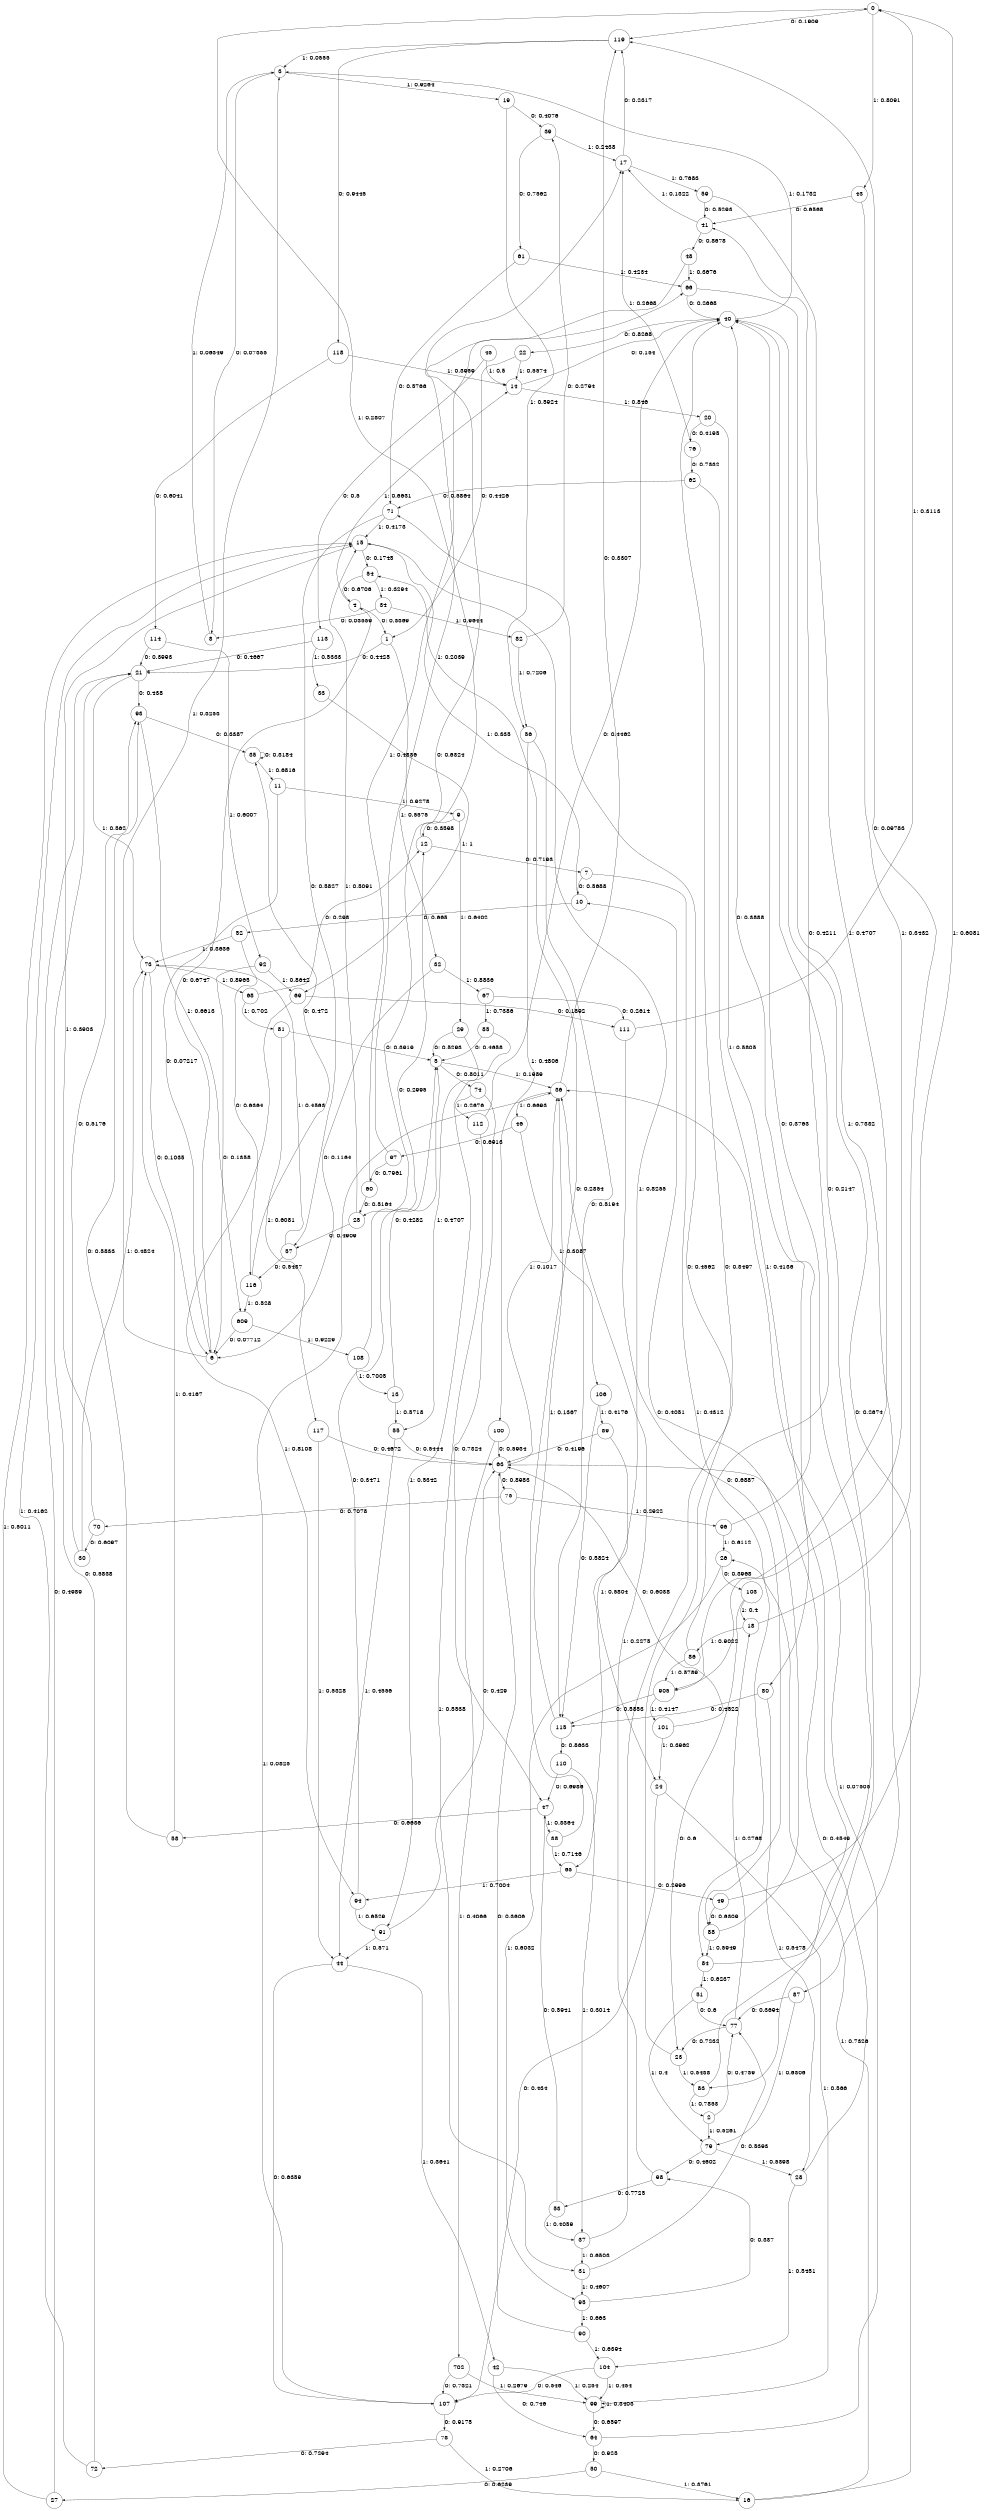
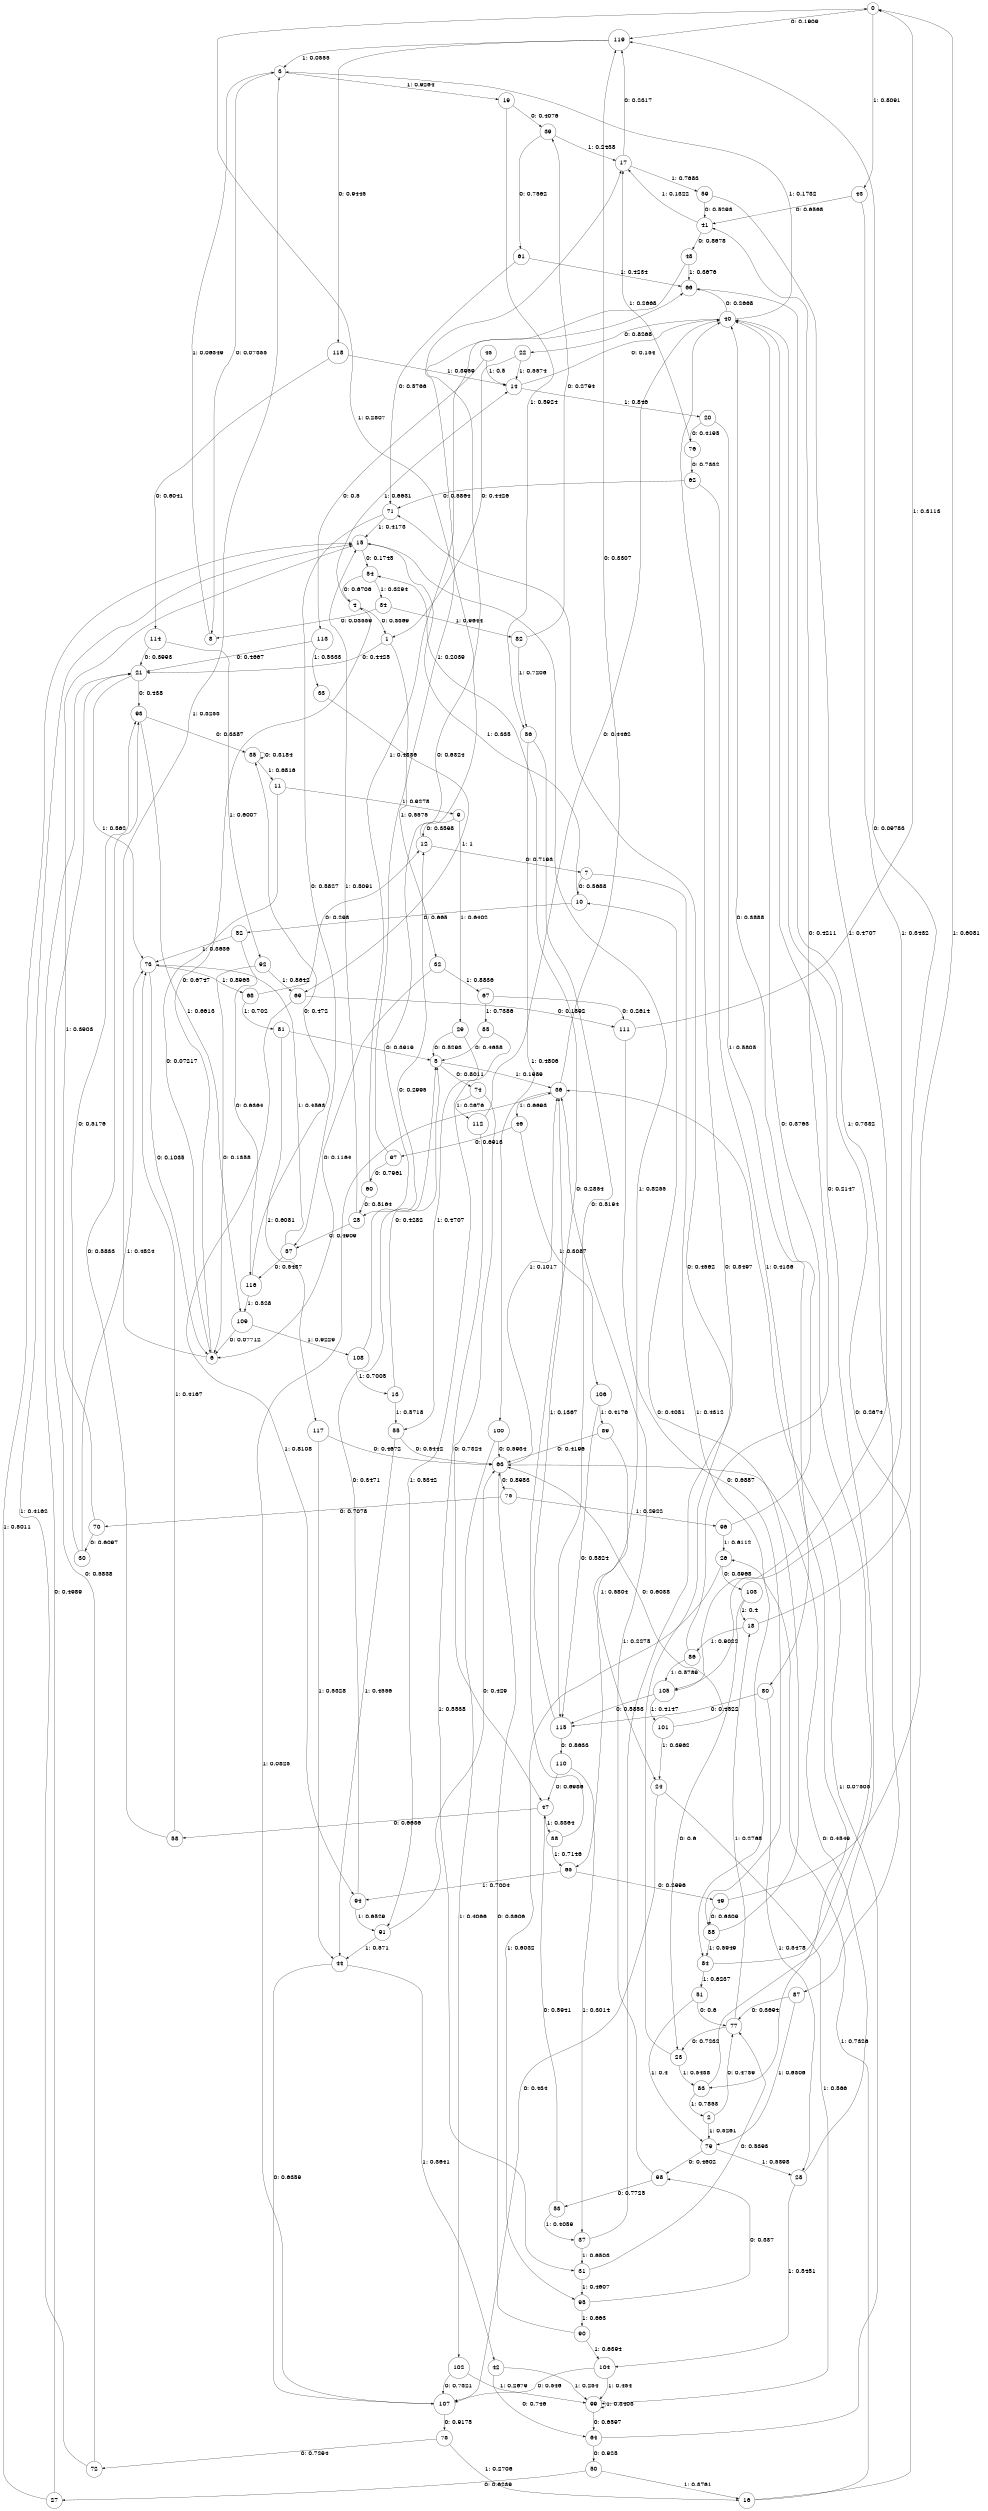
(697, 313) -> (717, 296)
(242, 1322) -> (242, 1322)
(432, 1449) -> (432, 1449)
(664, 1691) -> (664, 1691)
(459, 2368) -> (459, 2368)
